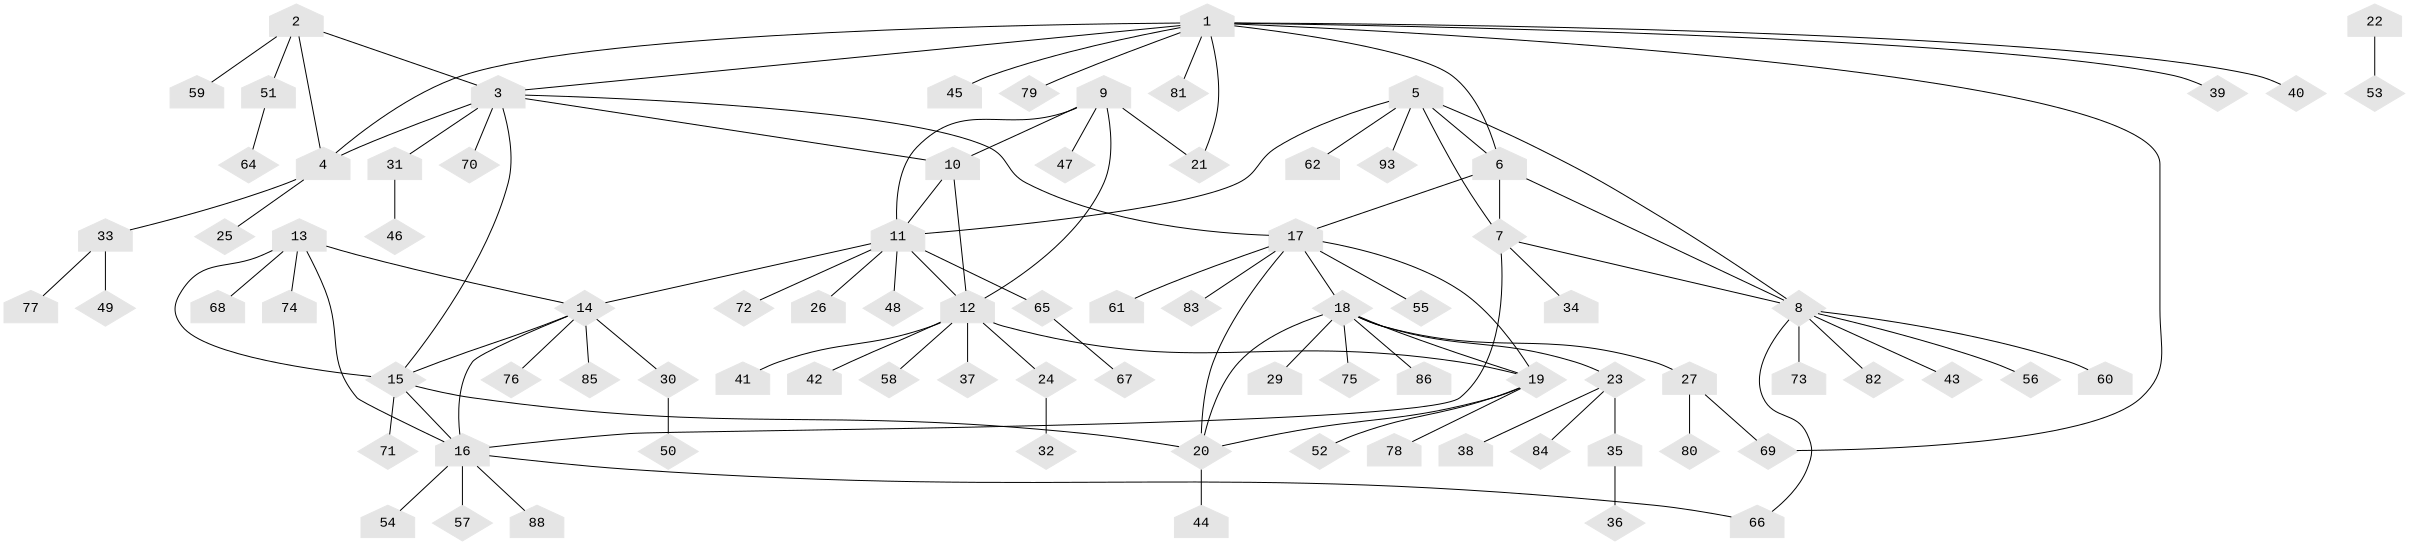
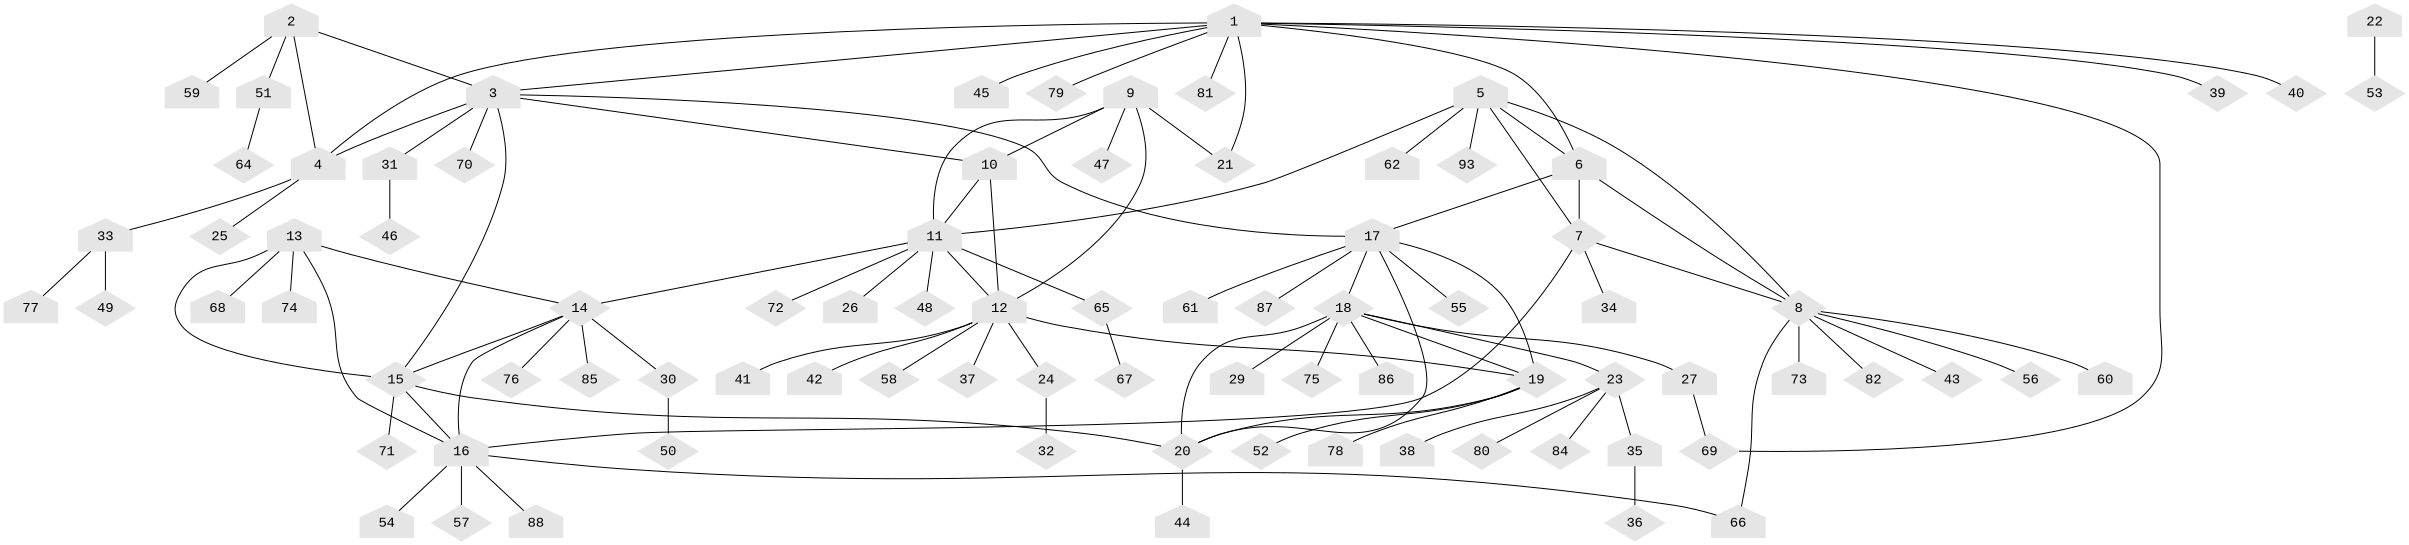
(1191, 308) -> (1265, 308)
(1690, 414) -> (1548, 416)
